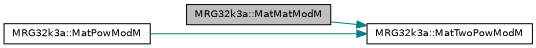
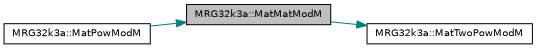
(253, 34) -> (163, 25)
